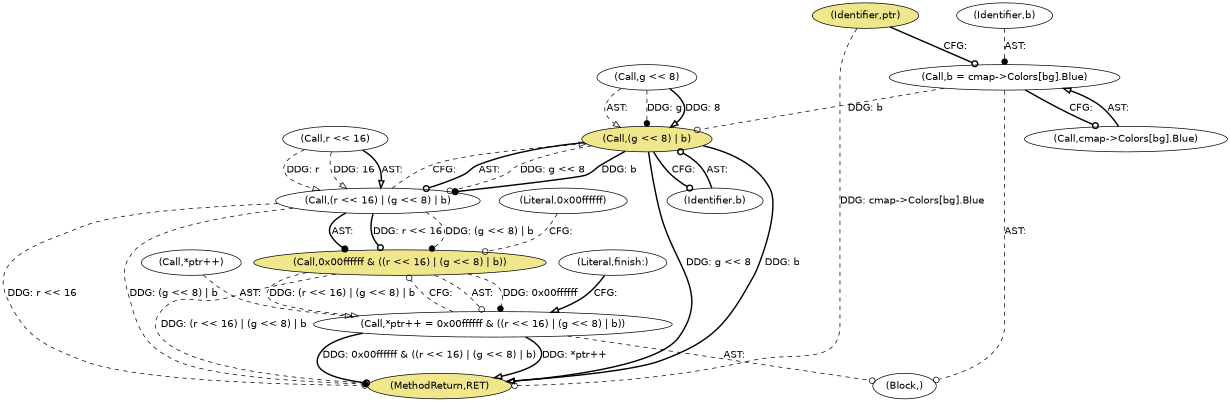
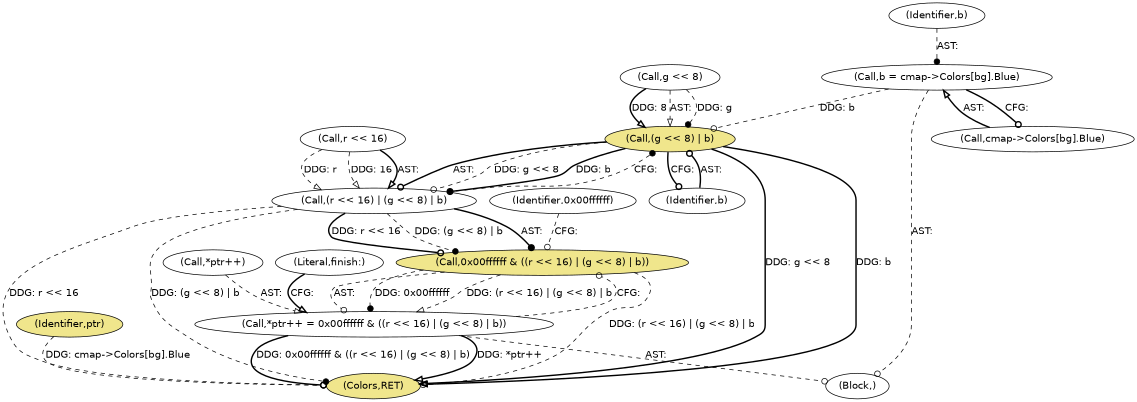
(931, 45) -> none
(482, 154) -> (552, 186)
(563, 201) -> (563, 201)
(440, 386) -> (373, 386)
